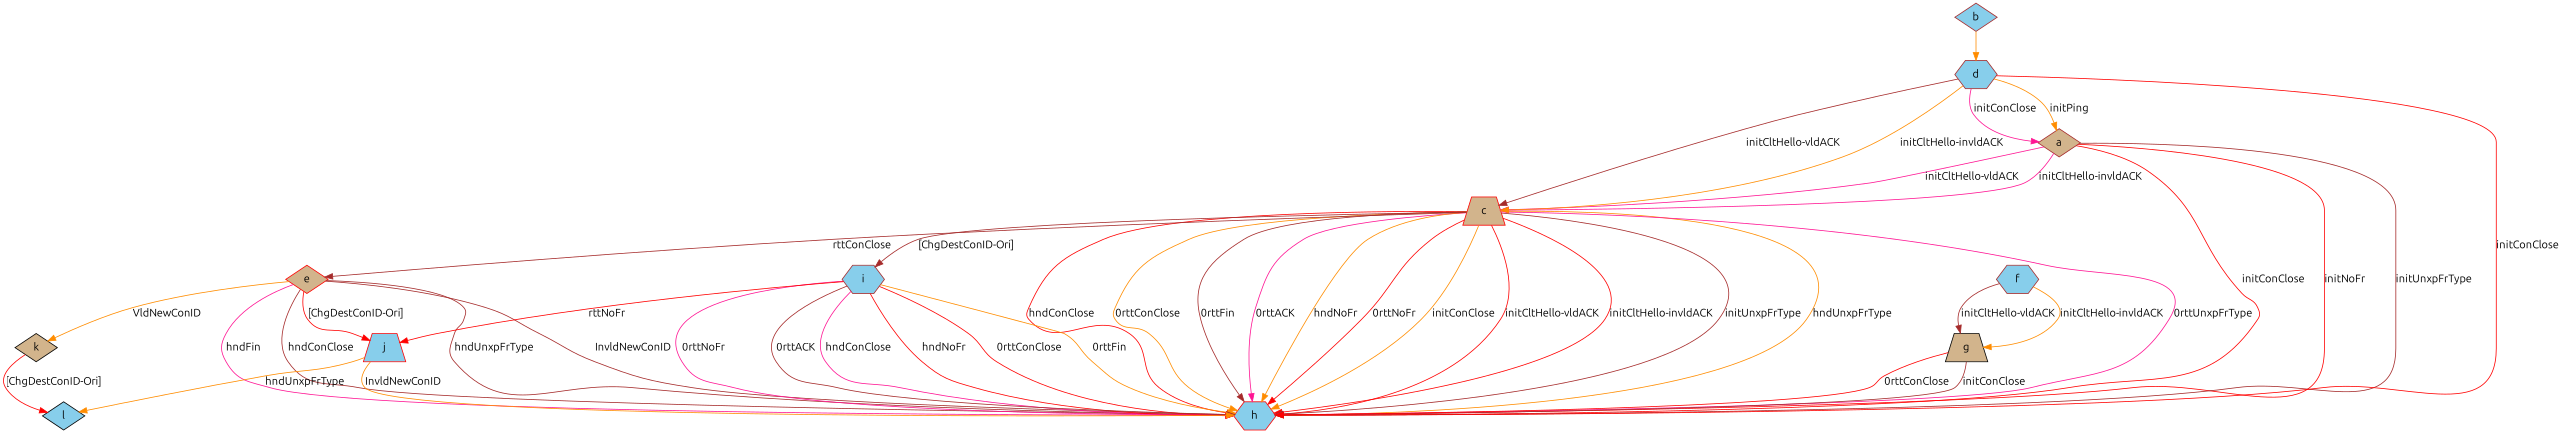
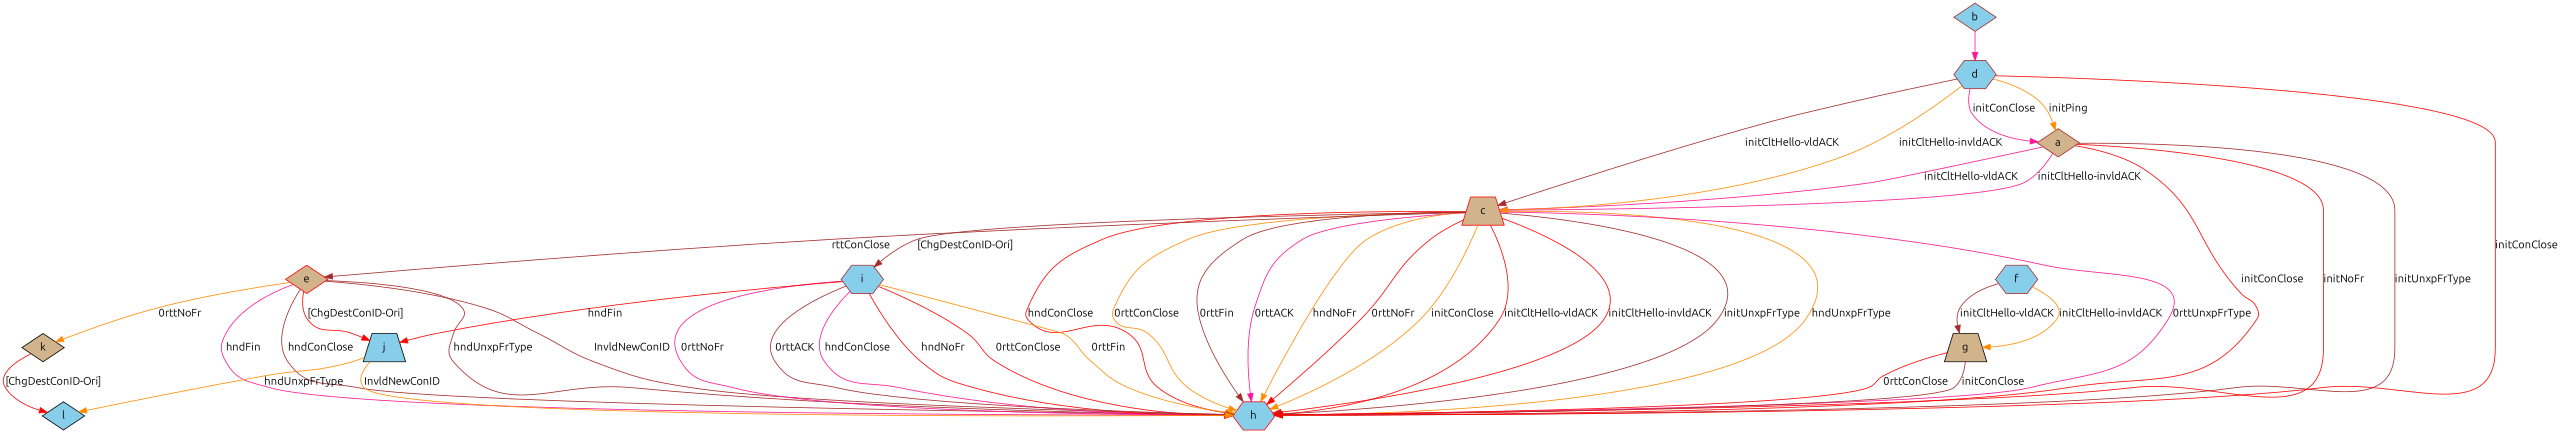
(1976, 42) -> (1975, 42)
(168, 313) -> (181, 313)
(608, 313) -> (606, 313)
(385, 348) -> (384, 348)
